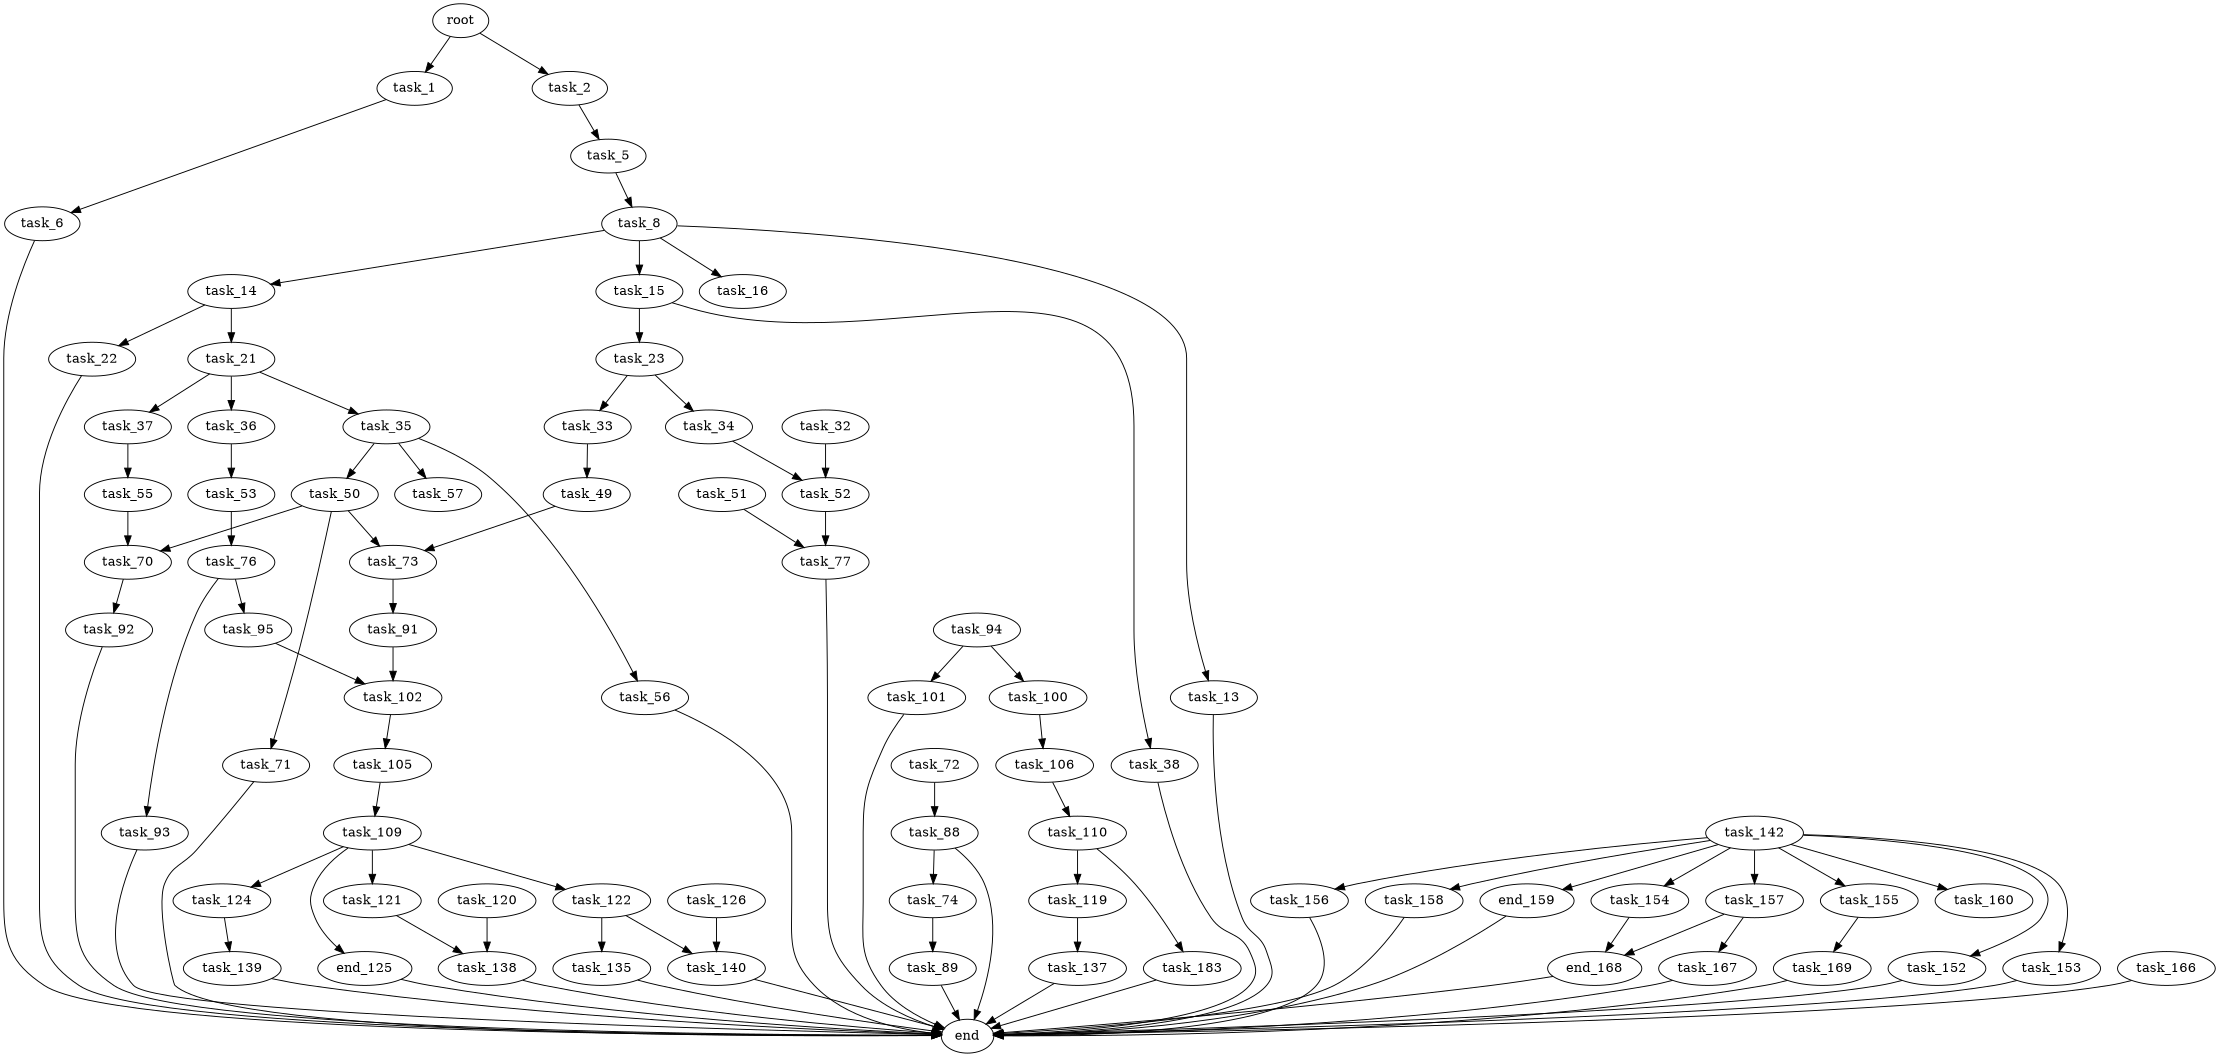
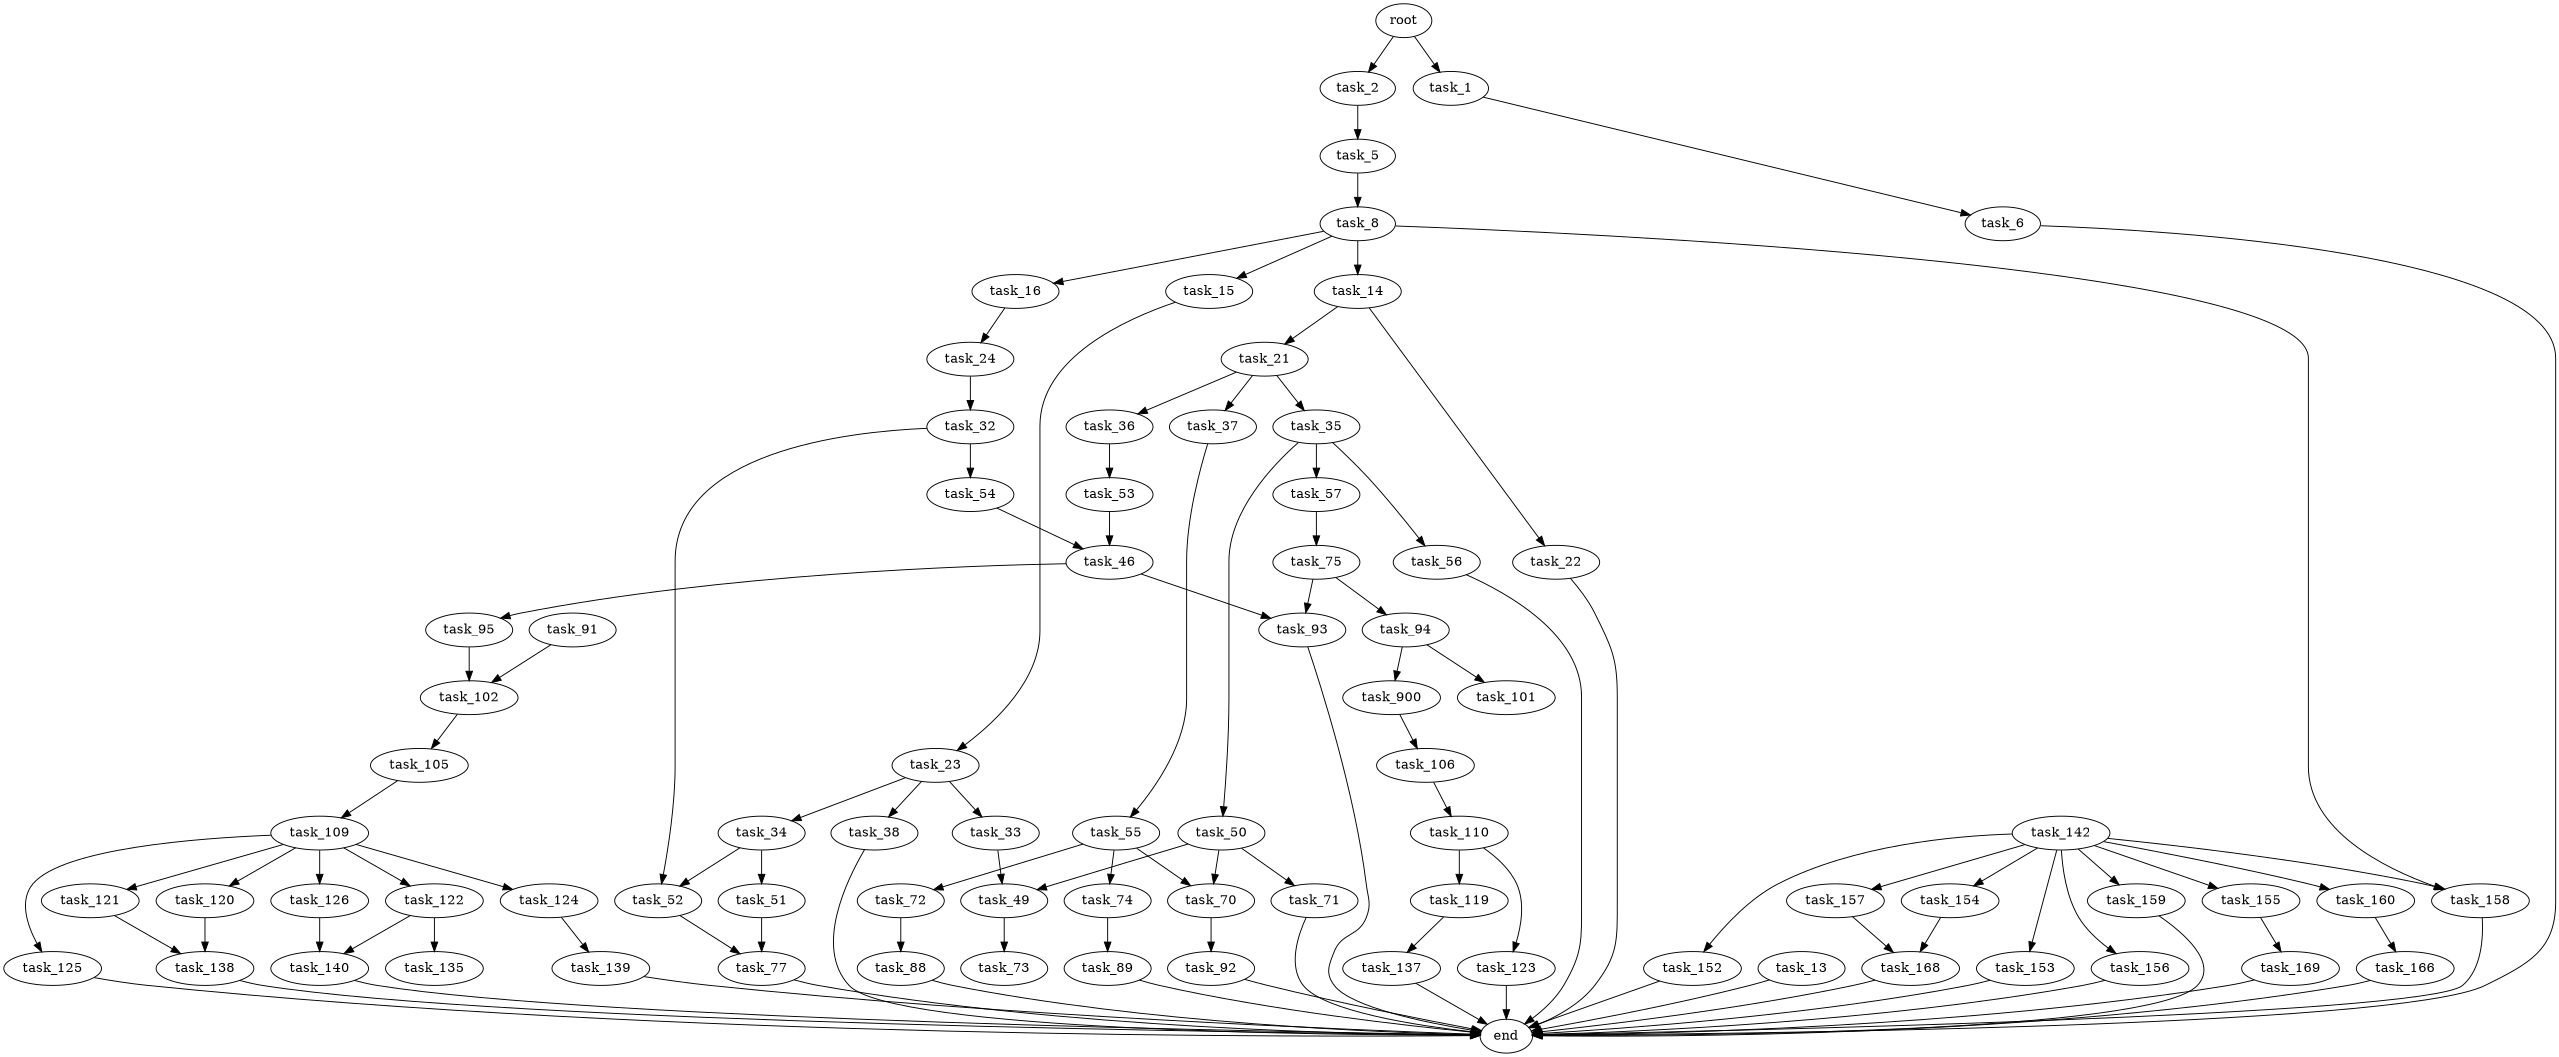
(1103, 287) -> (2156, 293)
(1091, 329) -> (908, 796)
none -> (970, 359)
none -> (970, 495)
(361, 525) -> (1121, 864)
(231, 562) -> (1110, 562)
none -> (1316, 562)
(393, 592) -> none
(1038, 698) -> (1392, 698)
none -> (320, 862)
none -> (762, 862)
(934, 862) -> (1113, 861)
none -> (267, 864)
none -> (1013, 865)
(863, 881) -> none
(1527, 901) -> (2136, 901)
none -> (2383, 931)
(365, 968) -> (53, 968)
(1192, 968) -> (1506, 968)
(1595, 968) -> (1911, 968)
(1708, 968) -> none
(784, 1009) -> none
